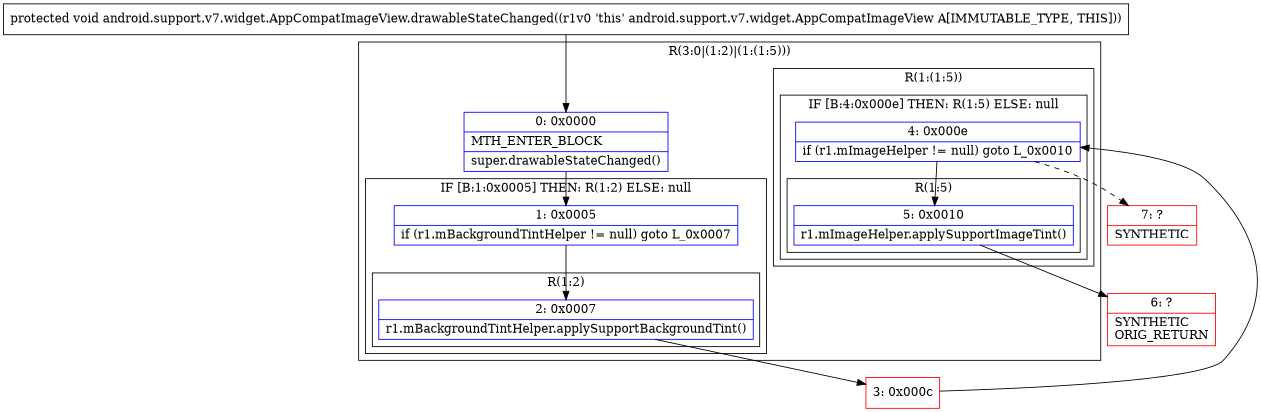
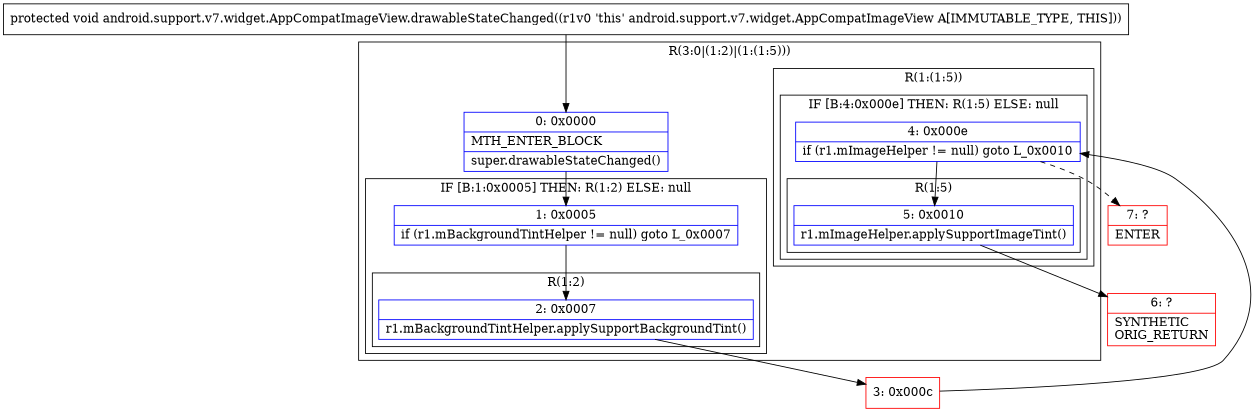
(1152, 235) -> (1138, 235)
